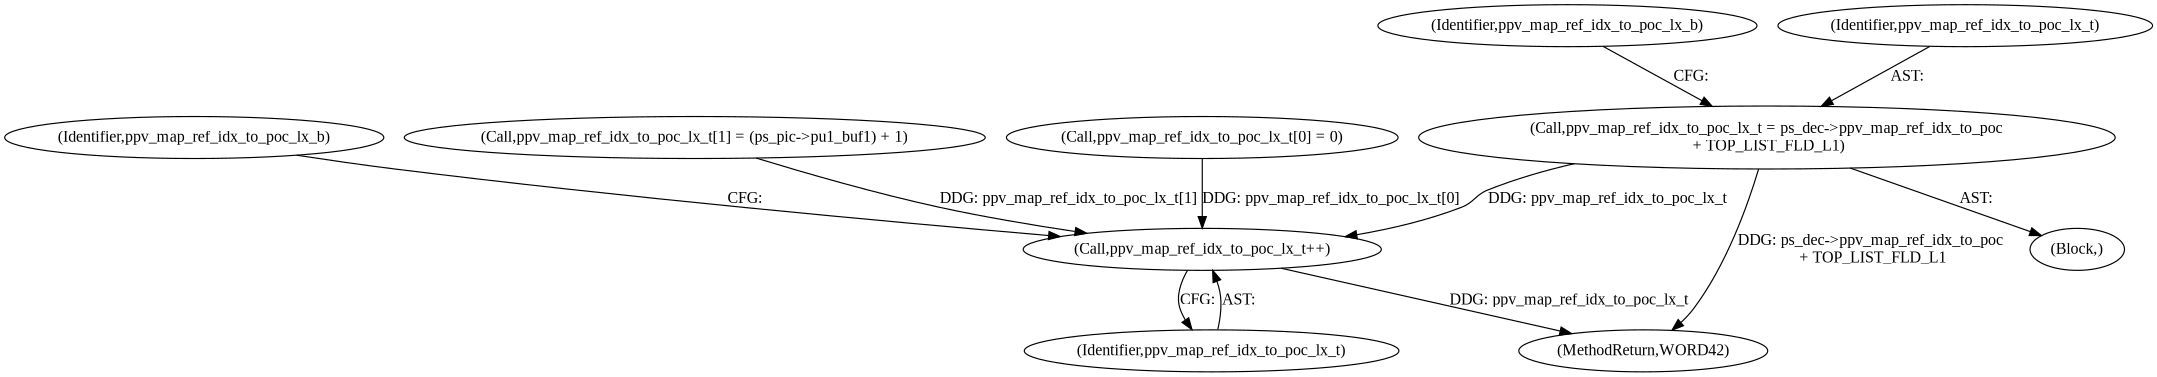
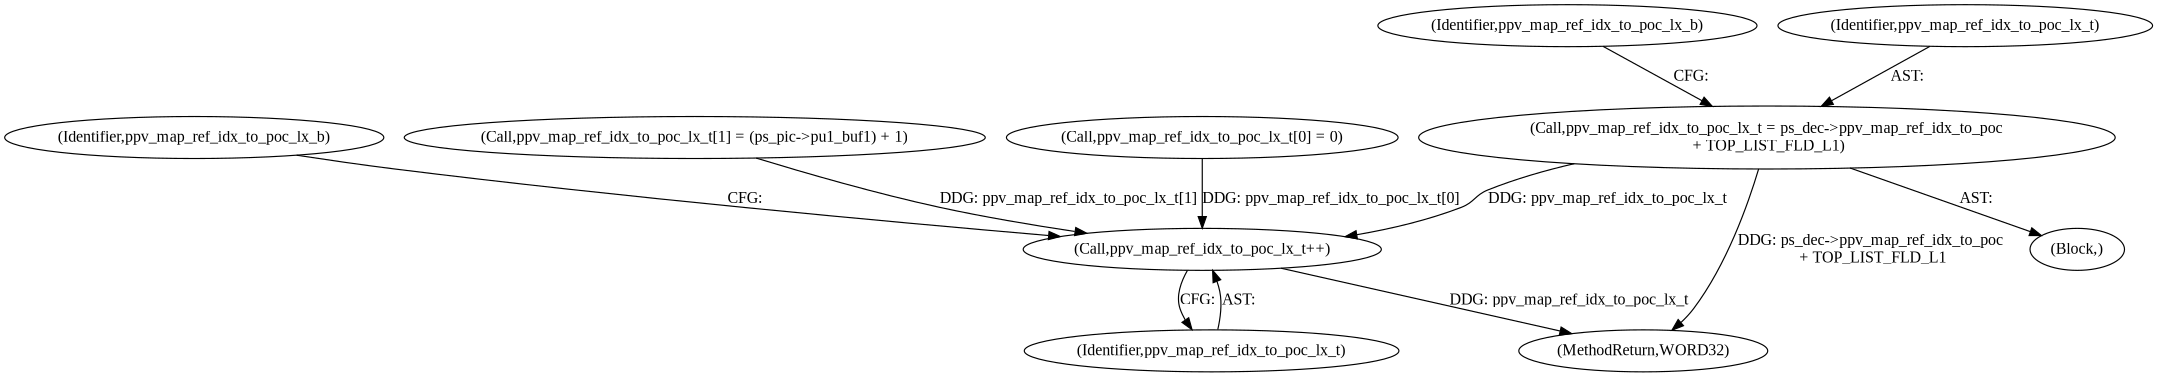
(1643, 351) -> (1643, 351)
